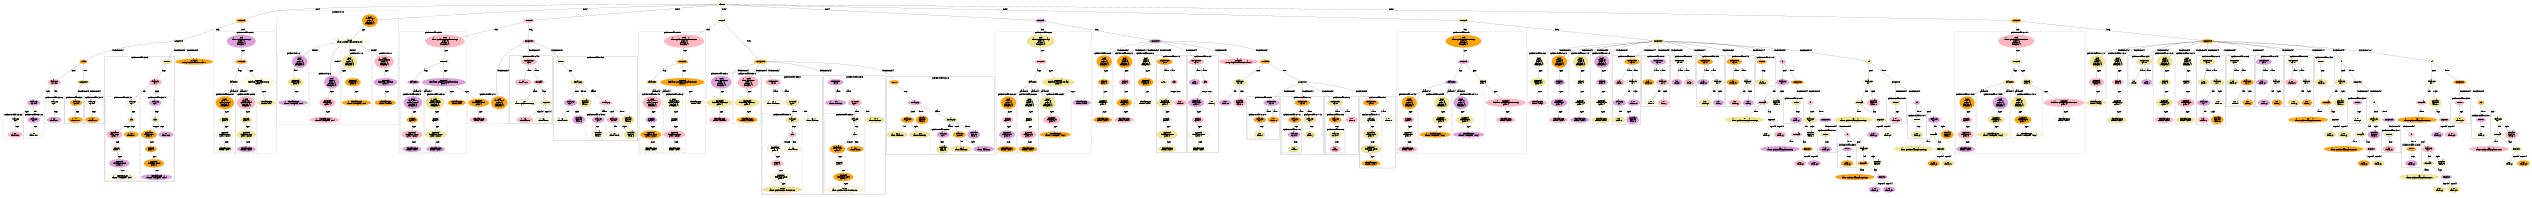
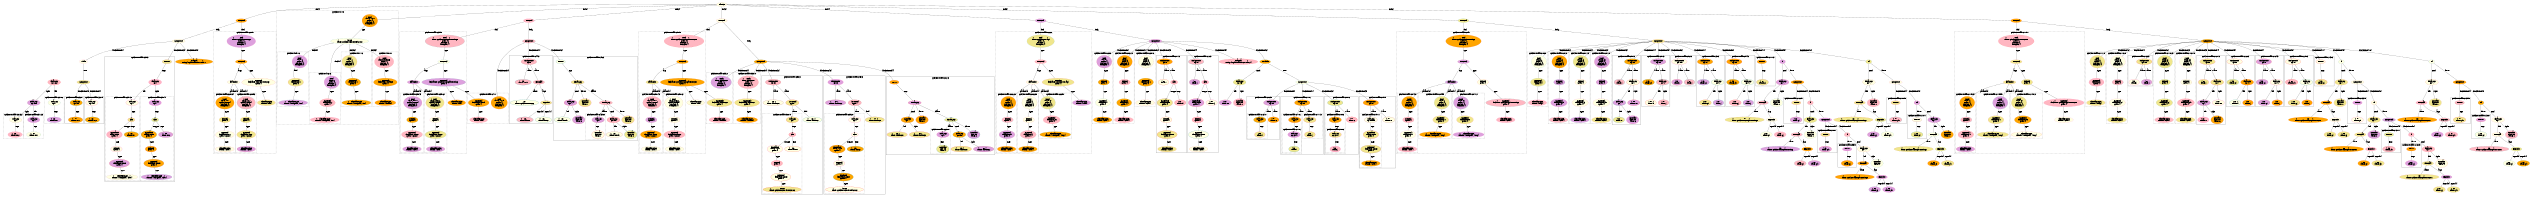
(83, 62) -> (83, 62)
(1104, 62) -> (1104, 62)
(342, 71) -> (351, 73)
(69, 72) -> none
(1146, 73) -> none
(258, 82) -> (258, 82)
(385, 82) -> (385, 82)
(1058, 82) -> (1058, 82)
(720, 94) -> (703, 92)
(908, 120) -> (908, 120)
